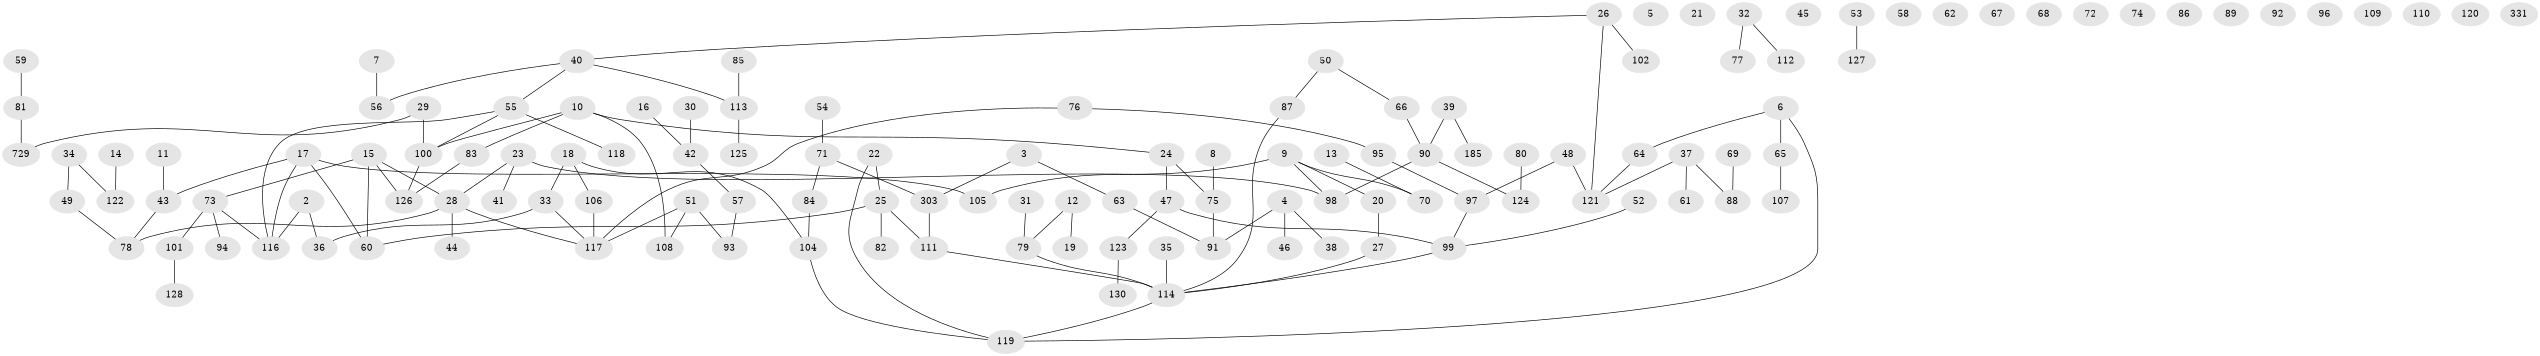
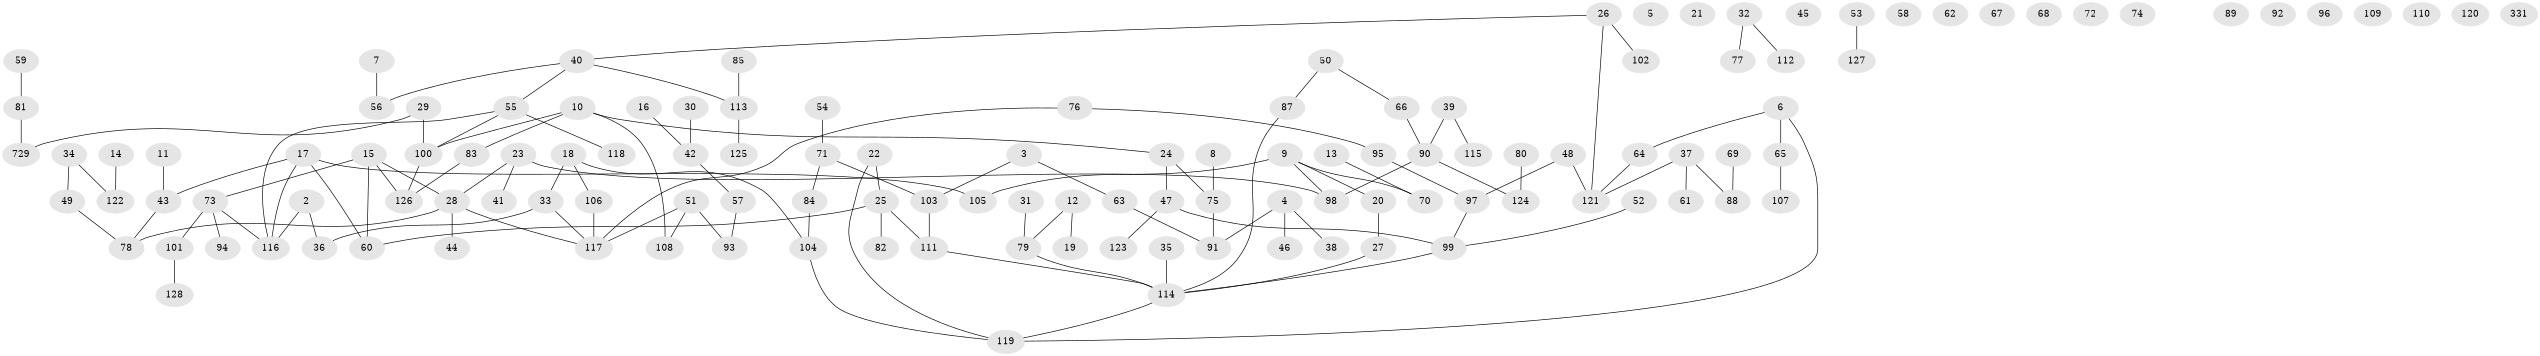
(2184, 14) -> none
(1473, 155) -> (1473, 155)
(929, 201) -> (929, 201)
(1118, 295) -> none
